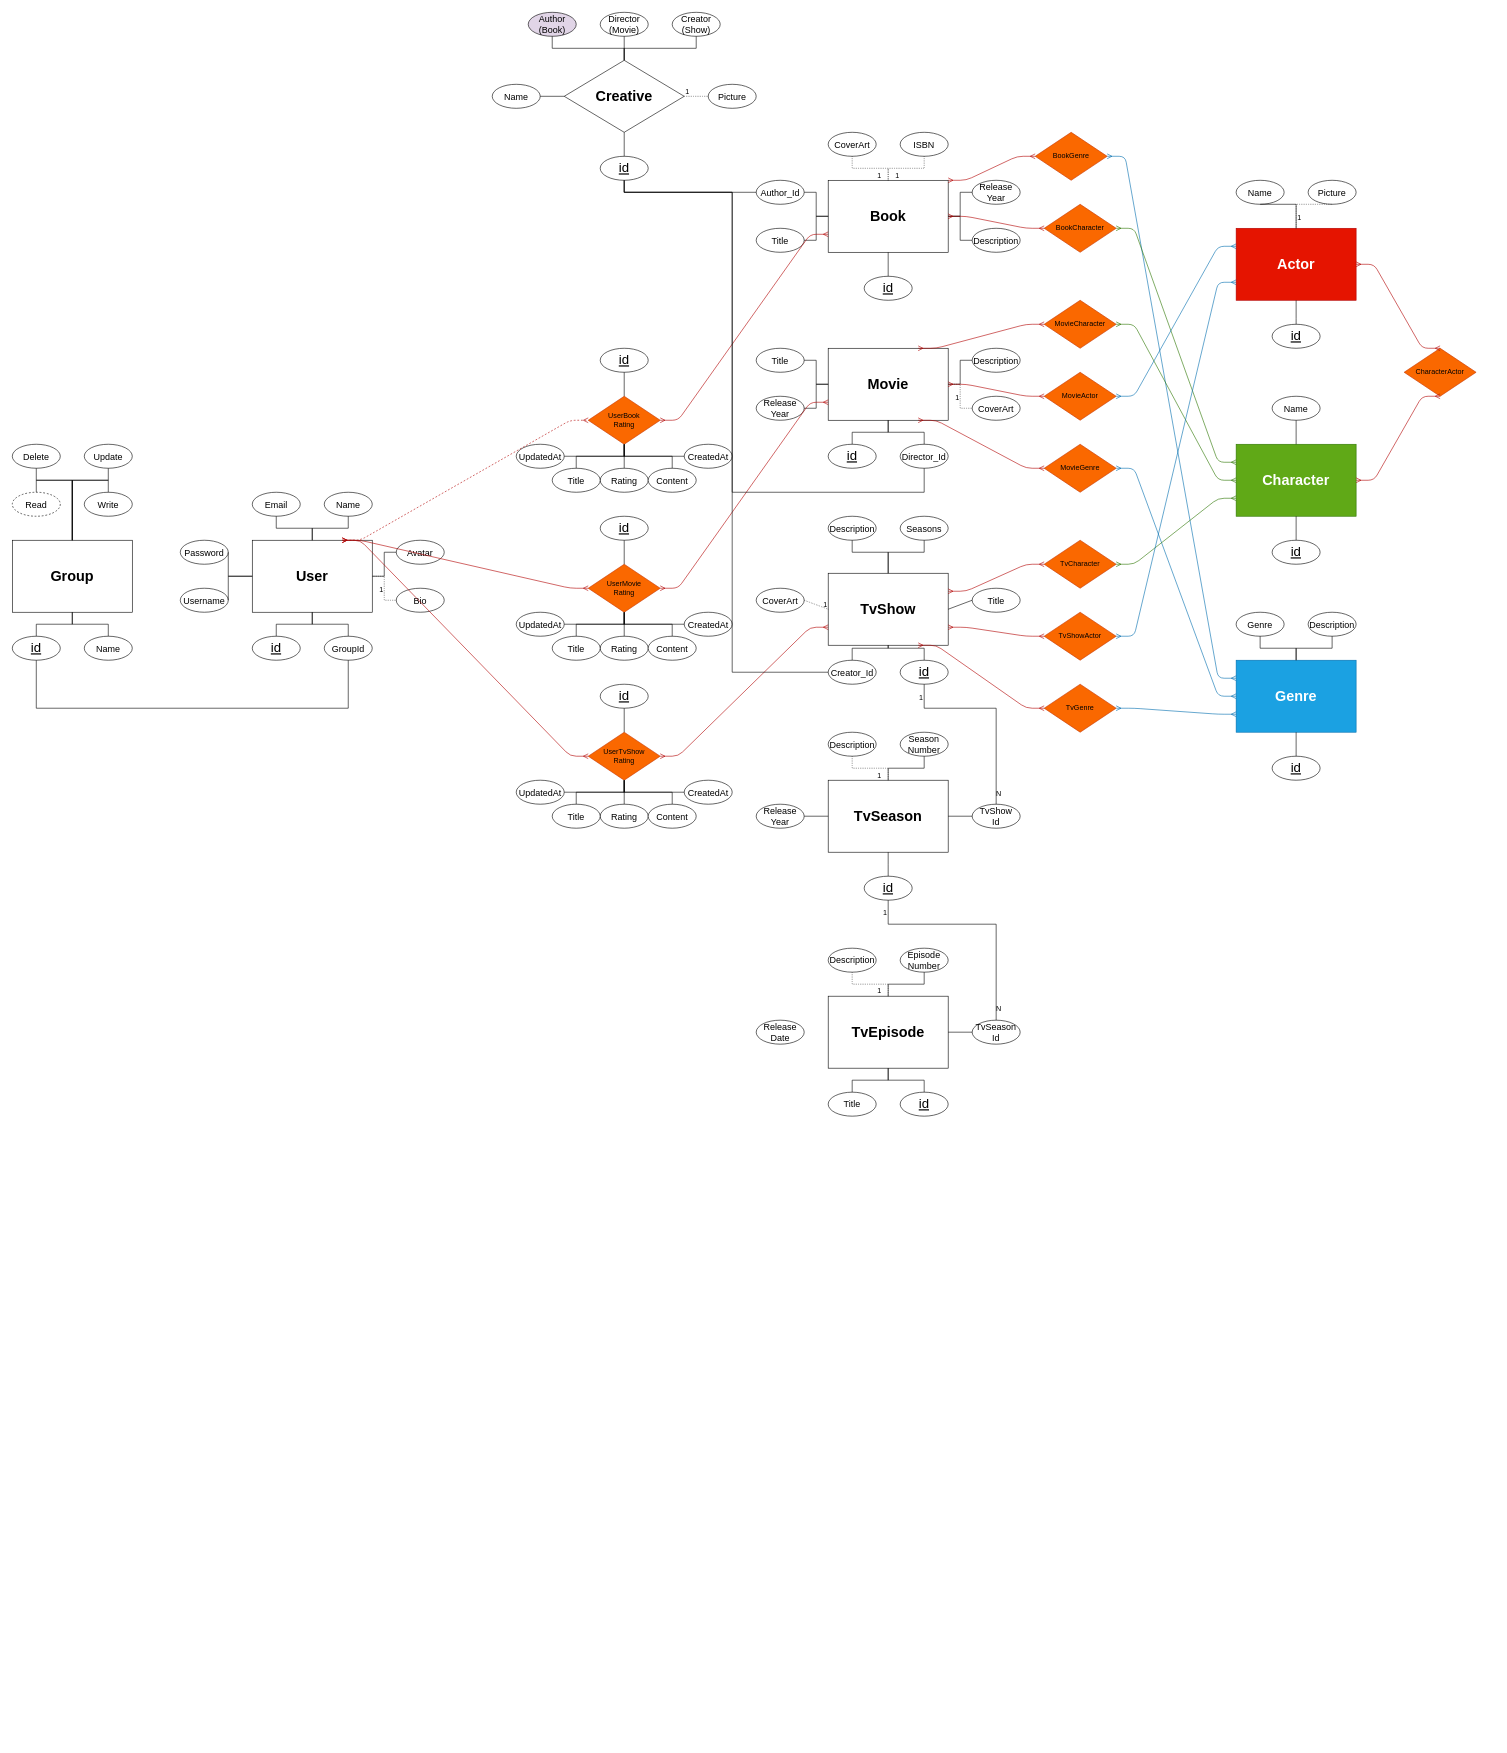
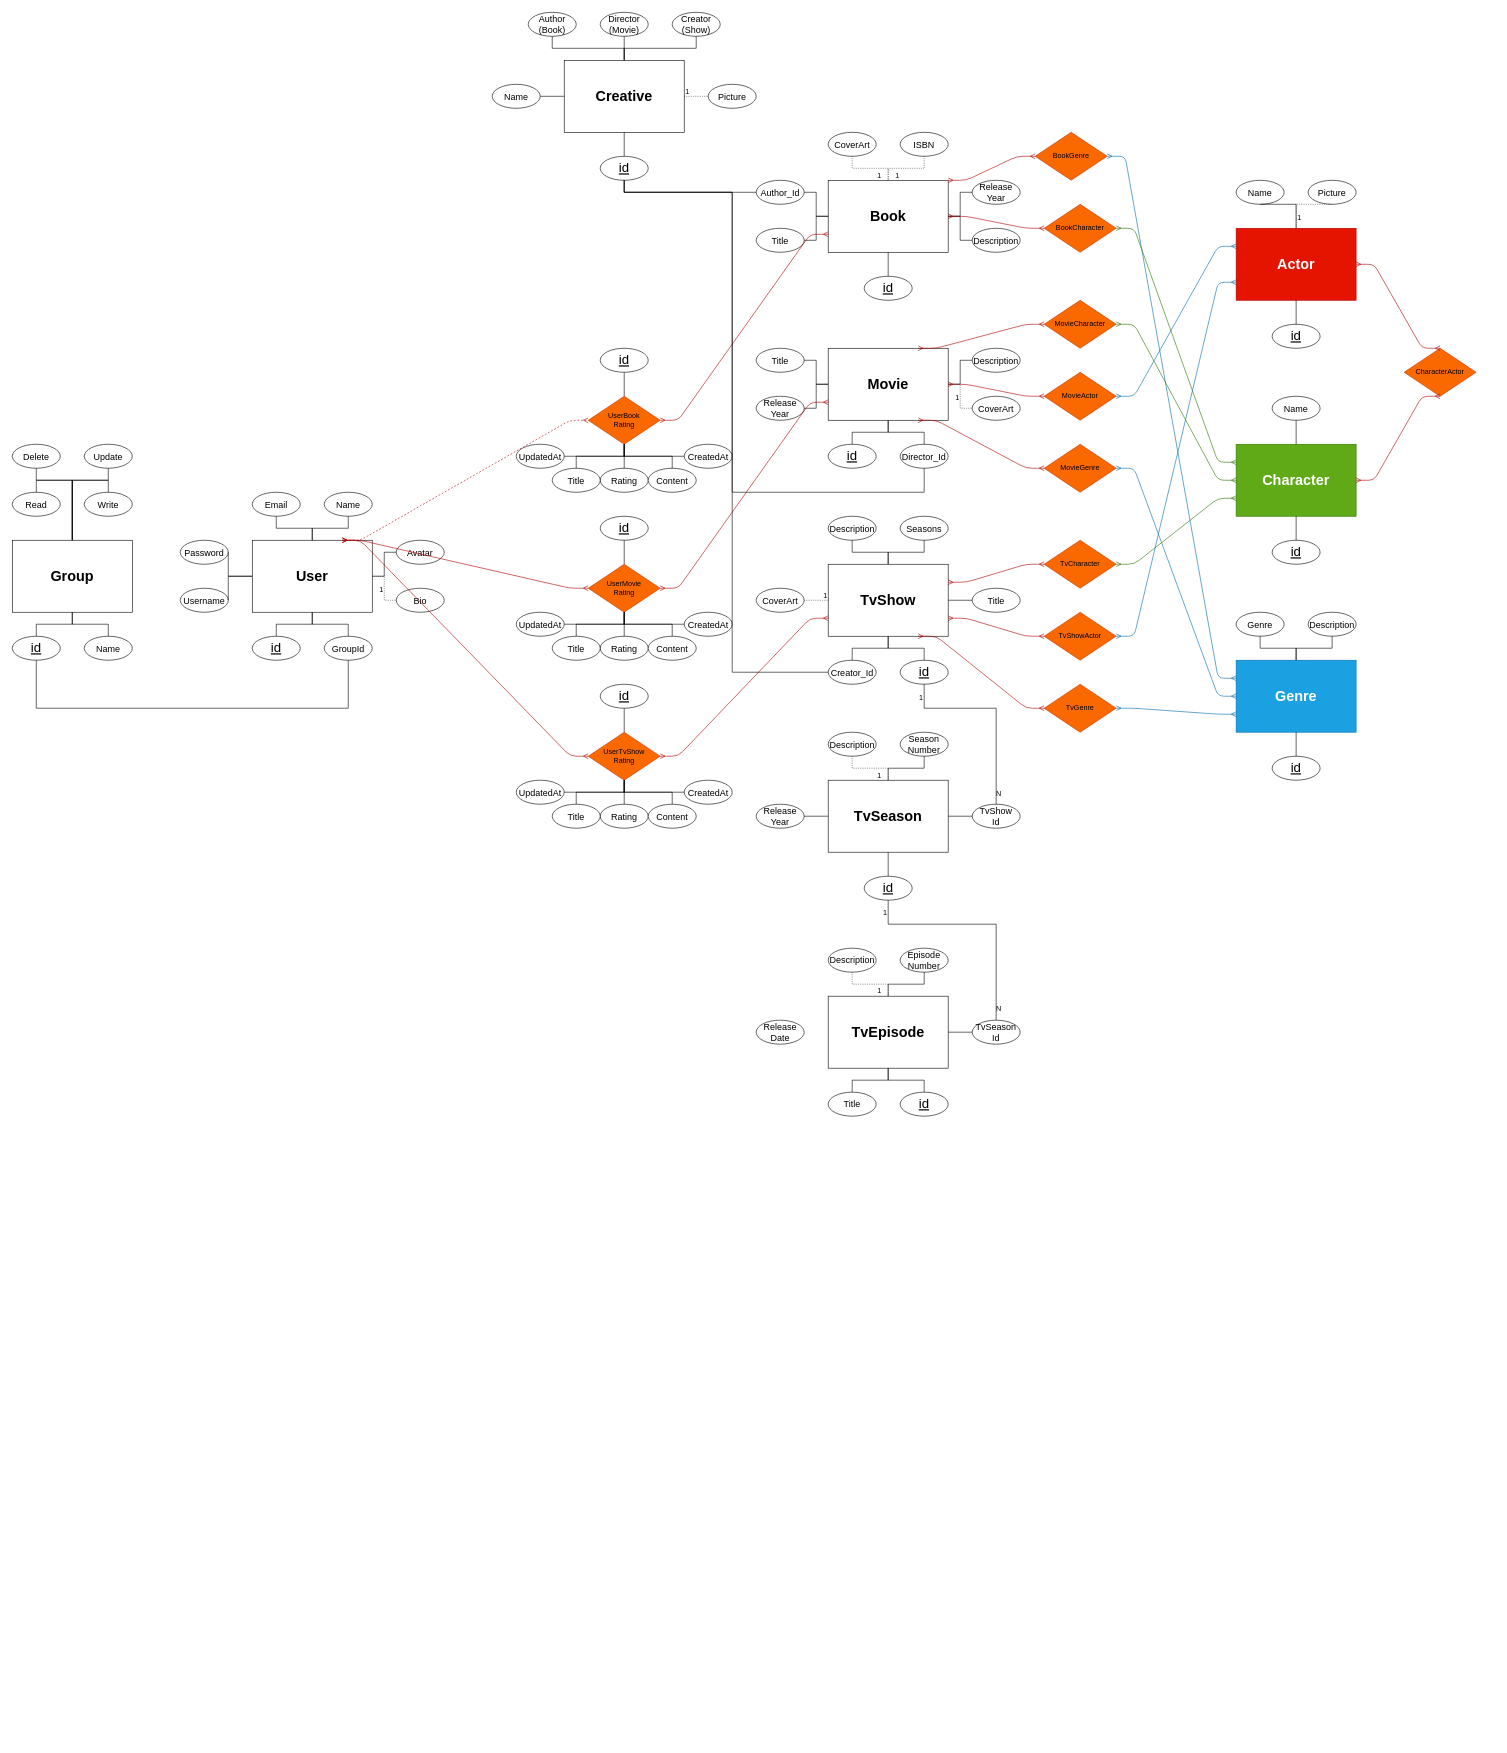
(552, 24) -> (552, 24)
(624, 96) -> (624, 96)
(36, 504) -> (36, 504)
(888, 609) -> (888, 600)
